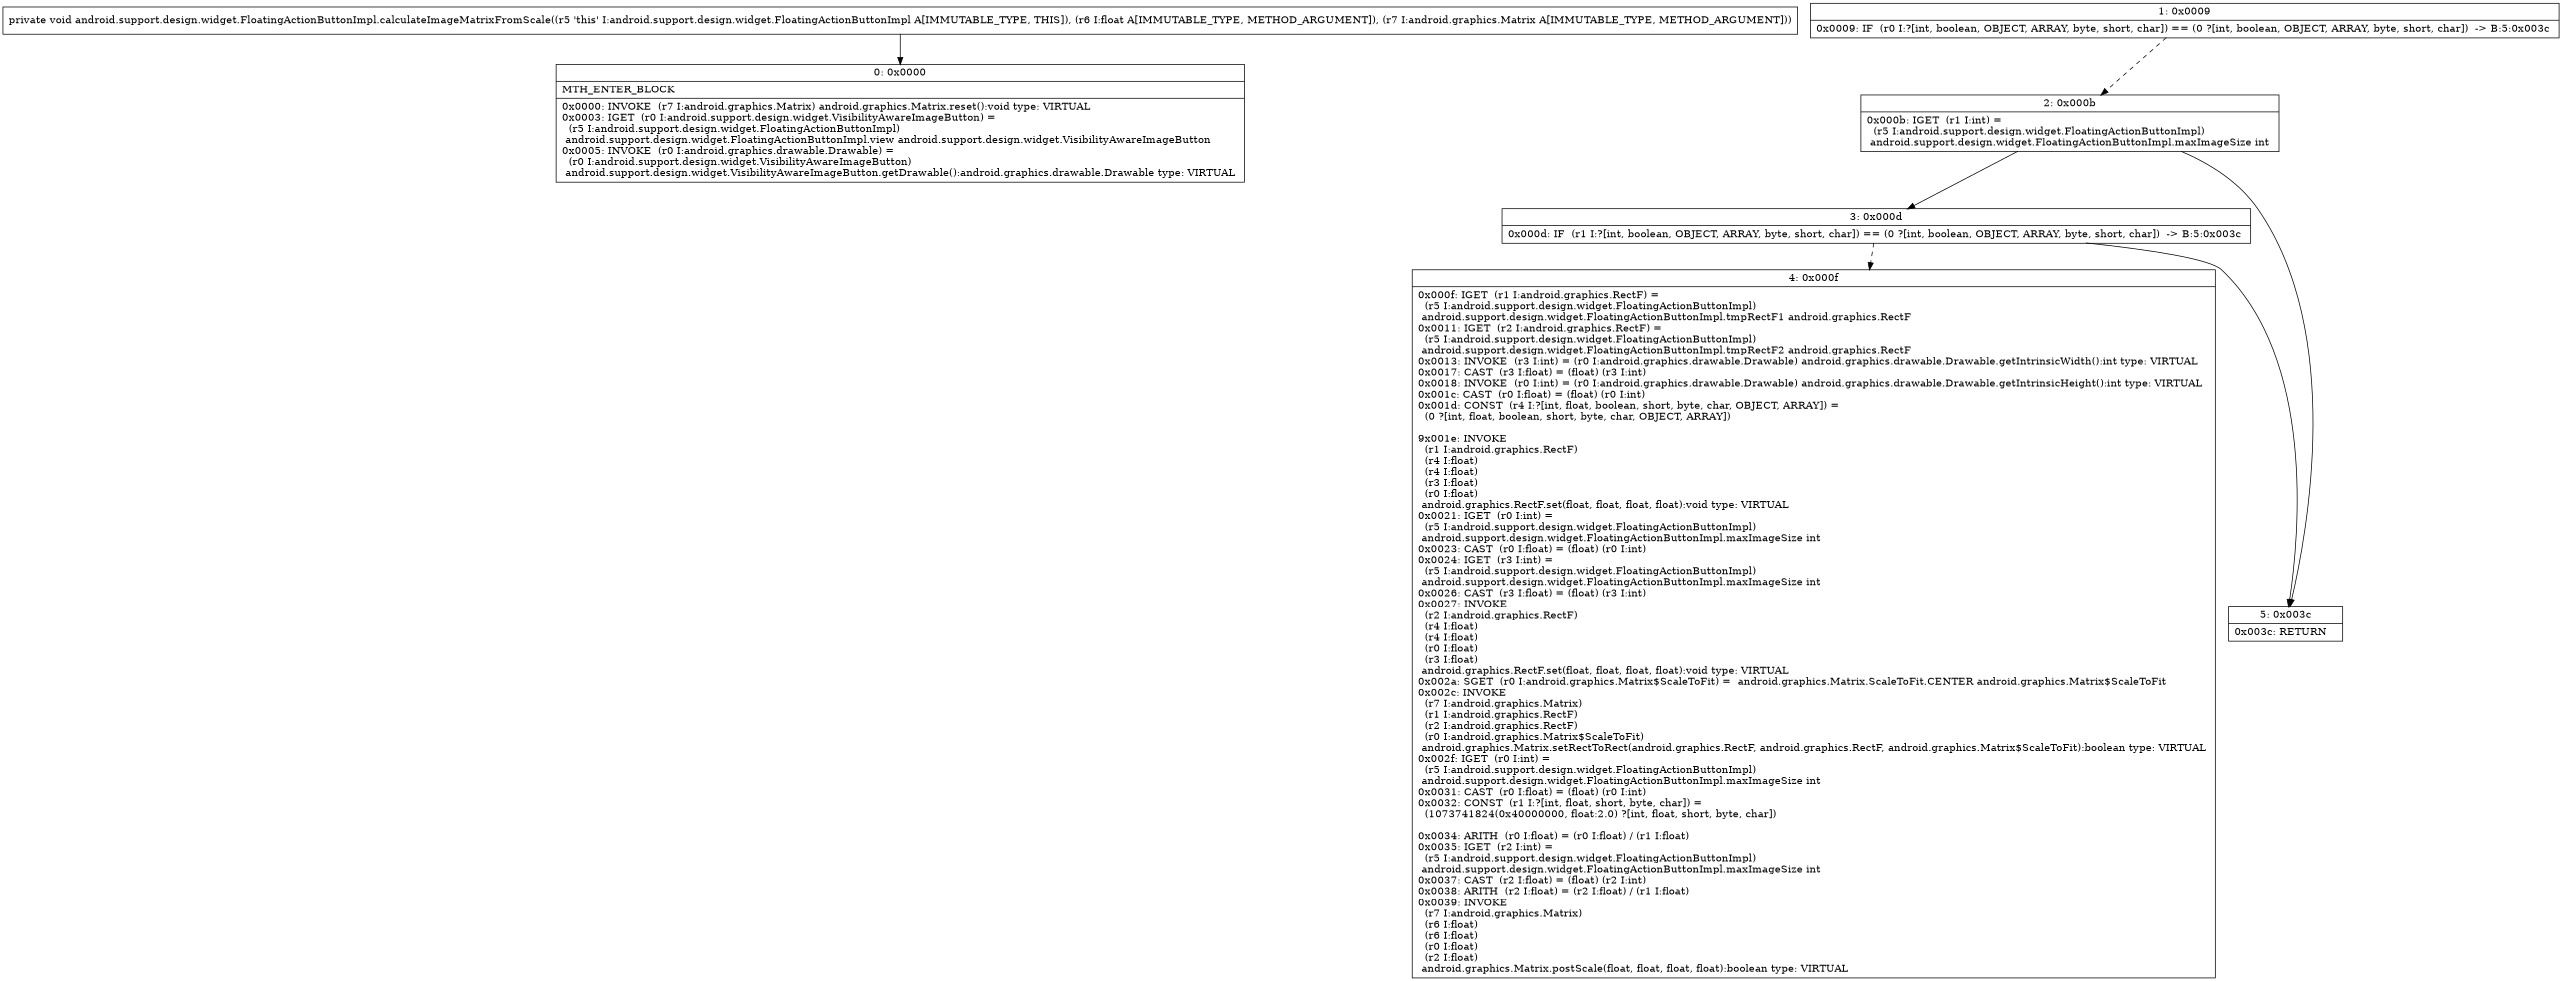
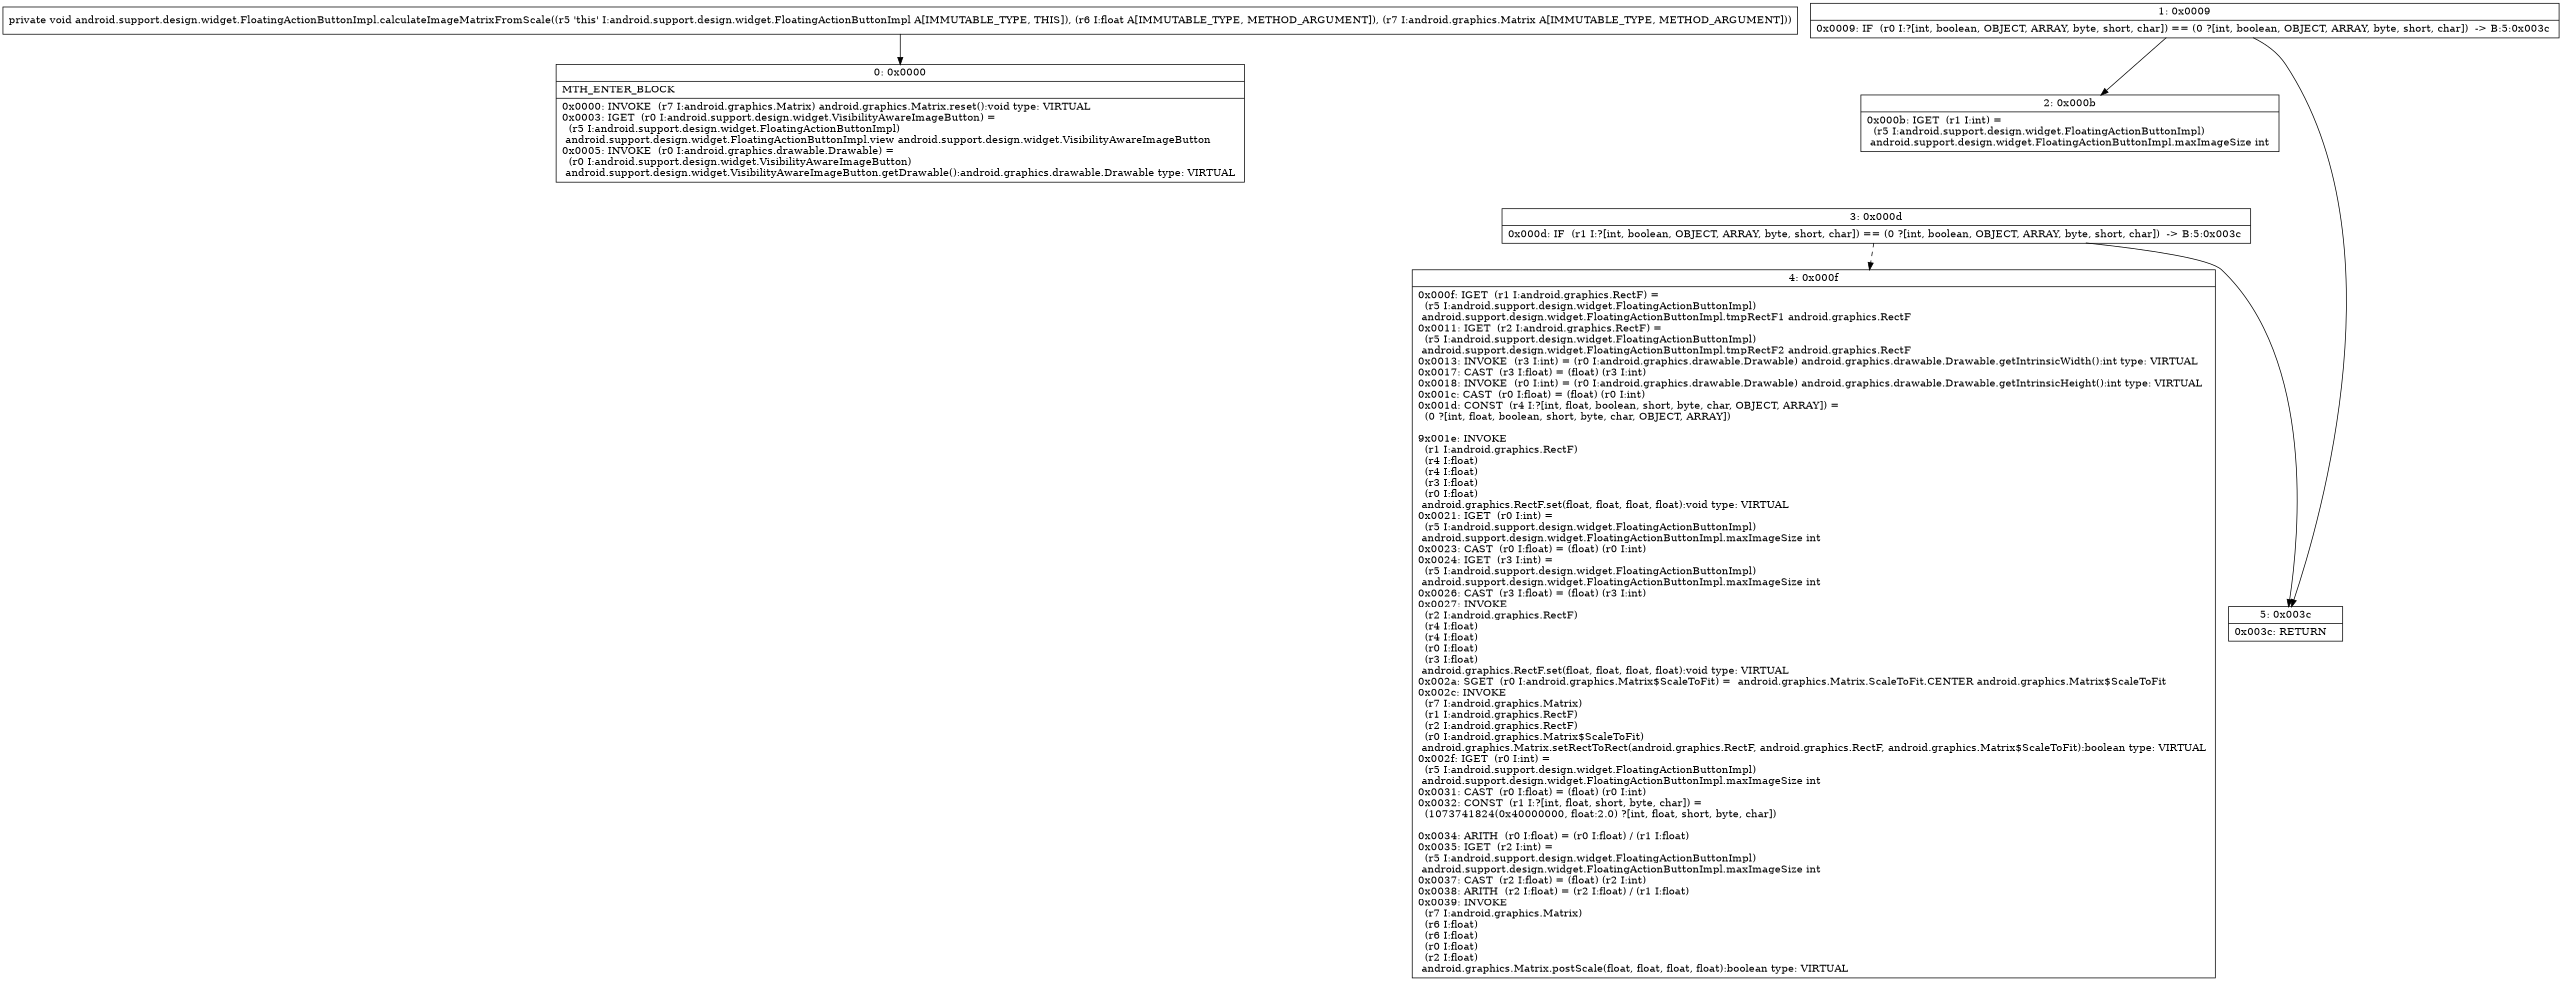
(2136, 64) -> (2136, 64)
(1966, 178) -> none
(2308, 352) -> (2346, 308)
